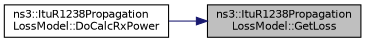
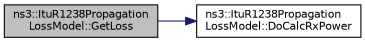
(183, 21) -> (172, 21)
